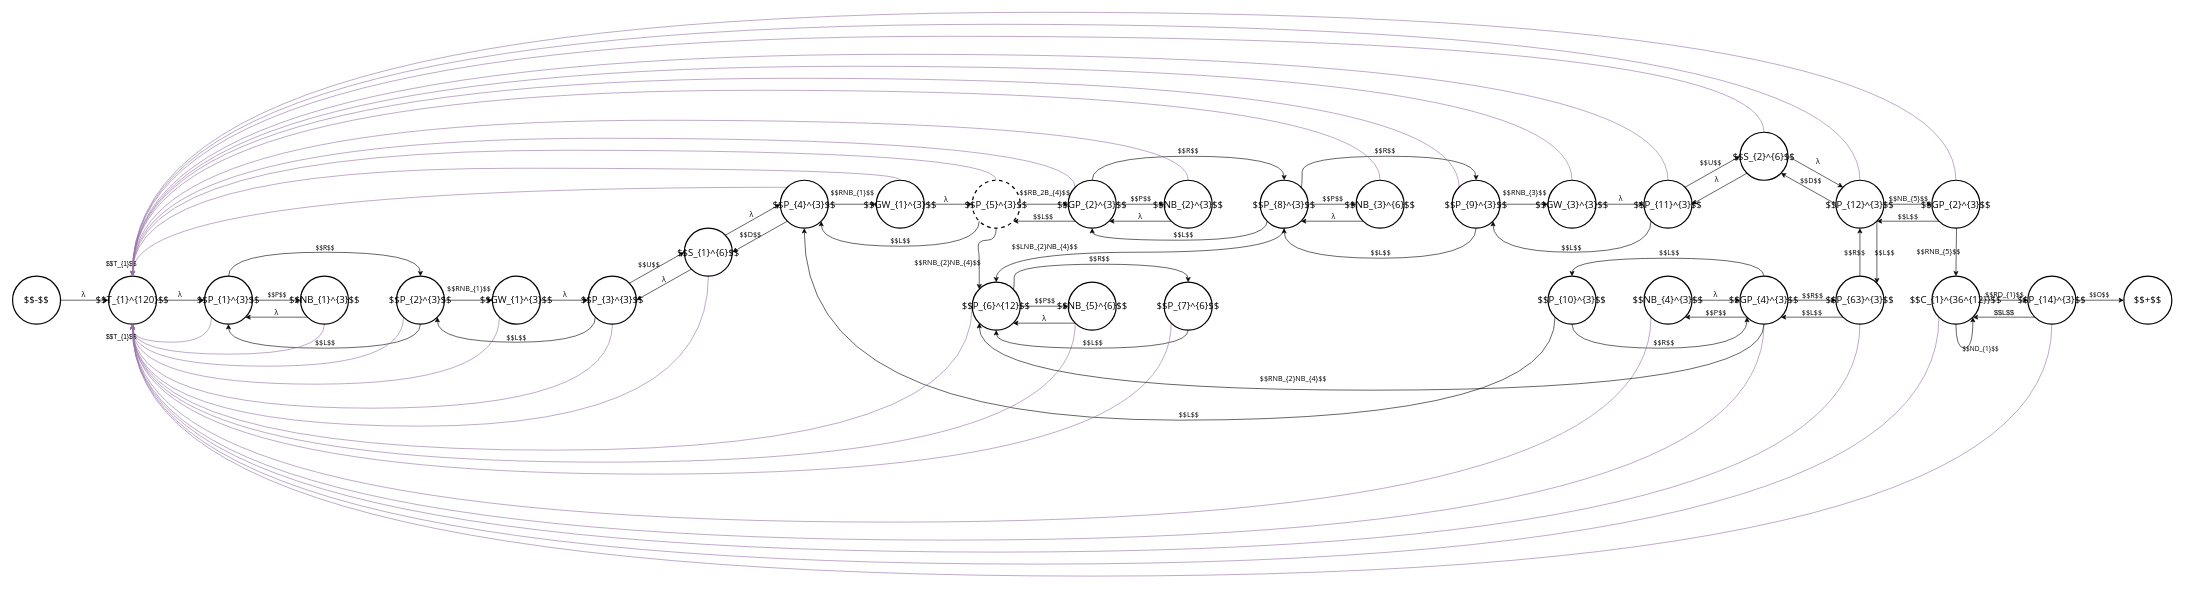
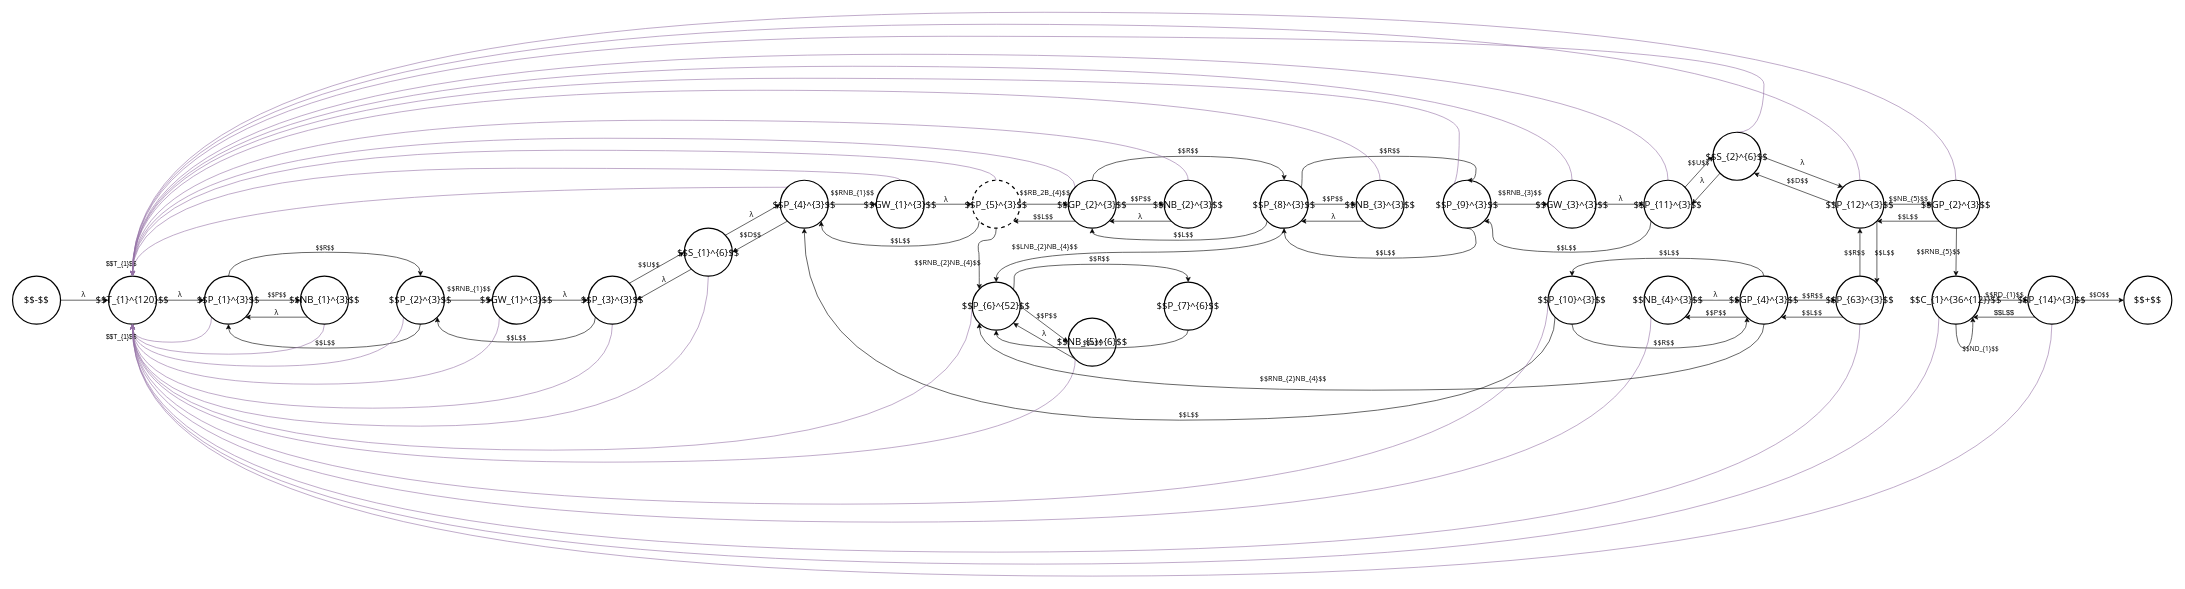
(1764, 156) -> (1737, 156)
(1380, 204) -> (1380, 204)
(1476, 204) -> (1467, 204)
(996, 306) -> (996, 306)
(1092, 306) -> (1092, 342)
(685, 474) -> none
none -> (841, 504)
(988, 540) -> none
